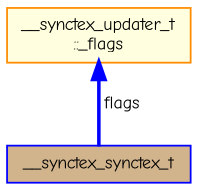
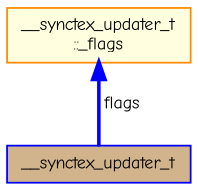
(99, 164) -> (99, 164)
